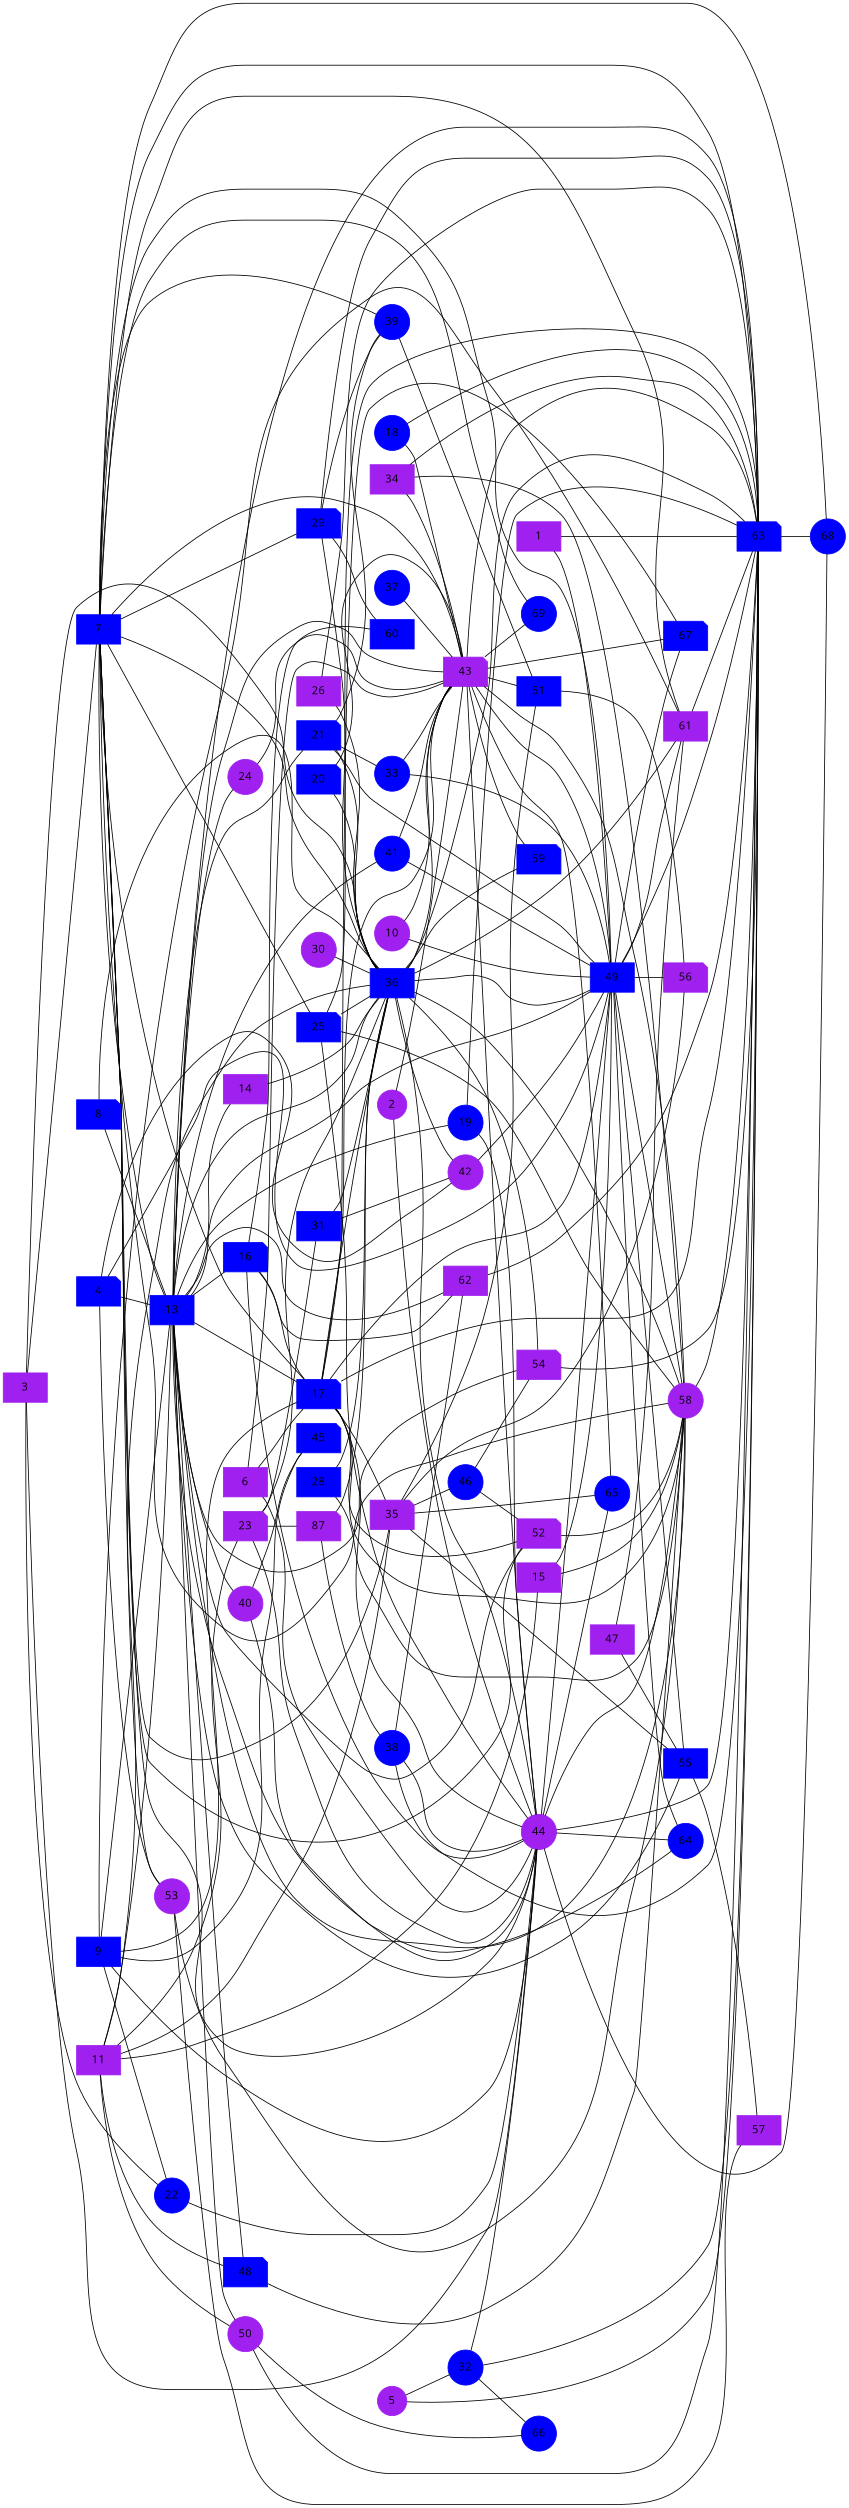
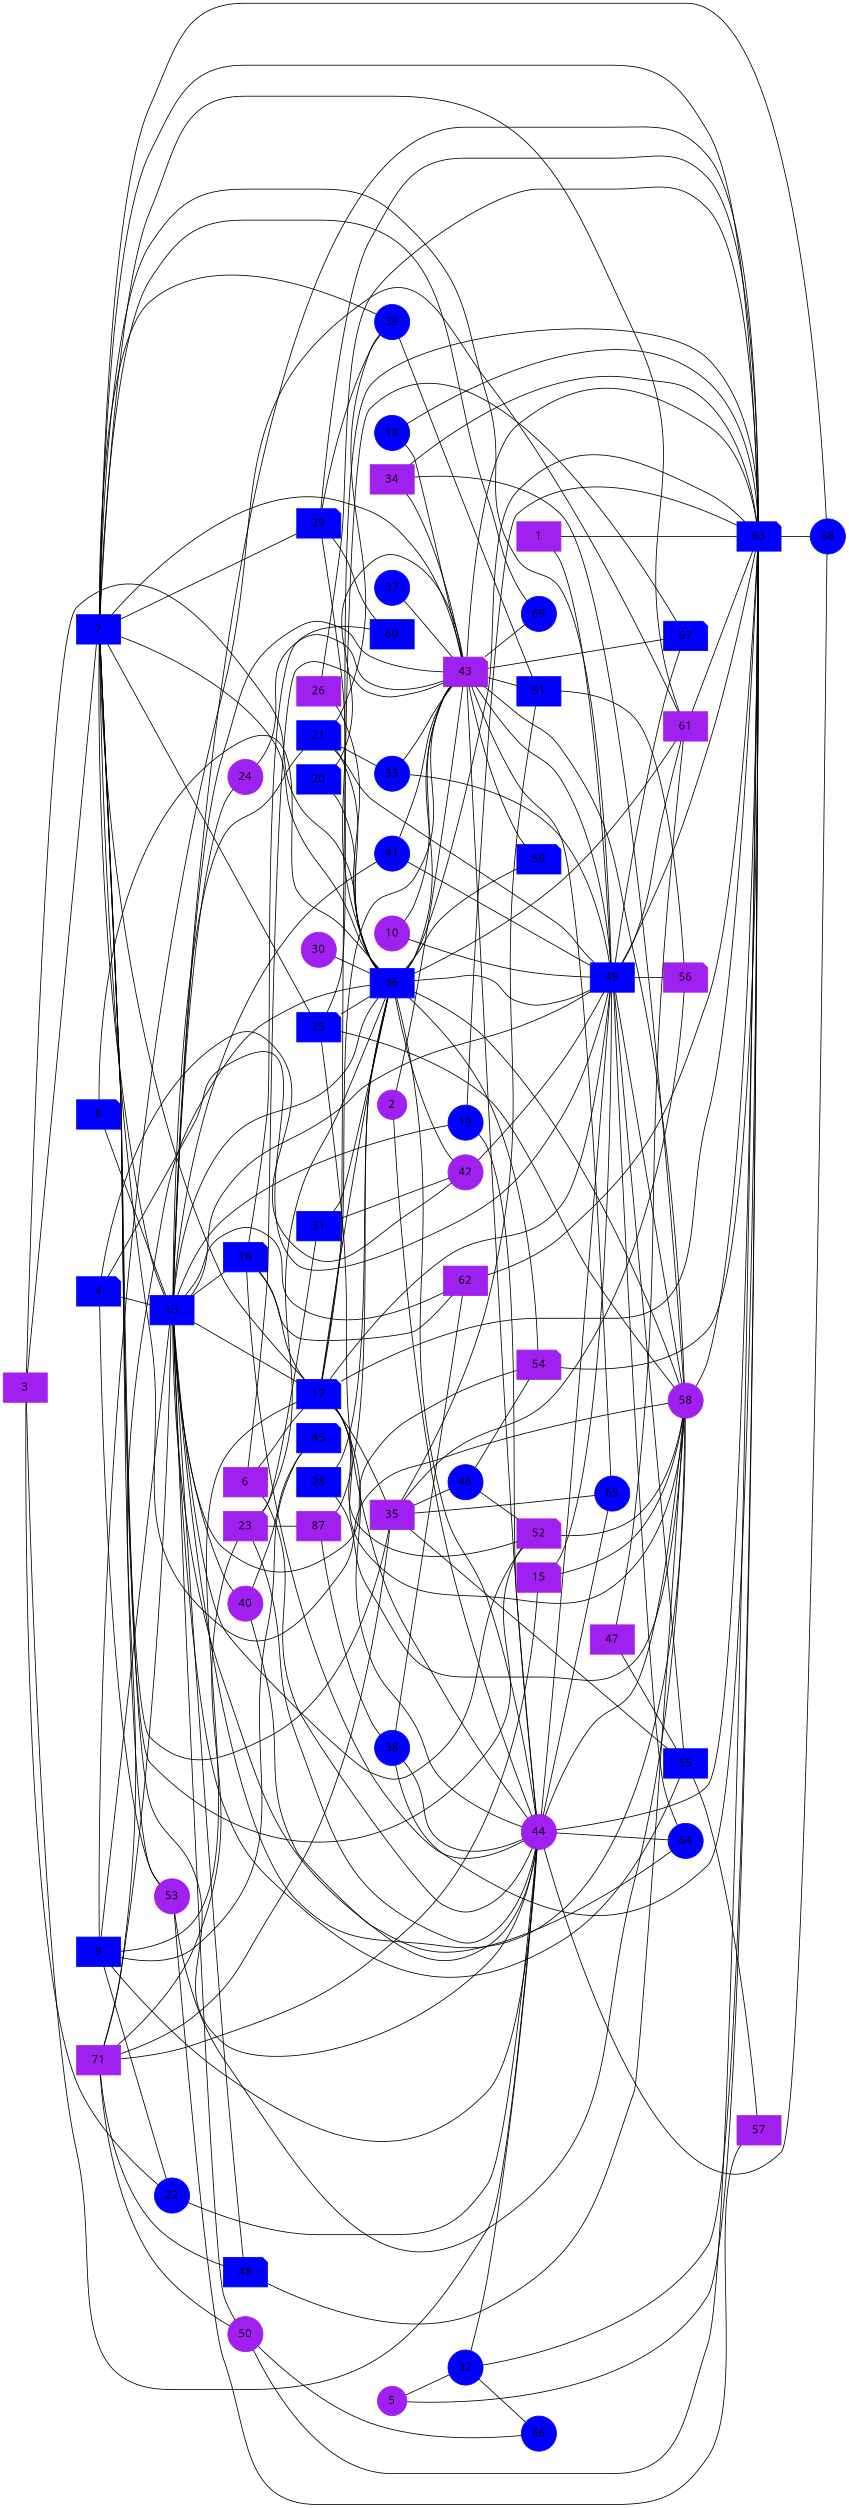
(245, 1089) -> none
(99, 2060) -> (99, 2060)
